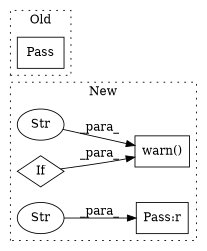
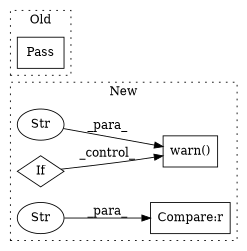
(100, 154) -> (107, 154)
(162, 218) -> (190, 218)
